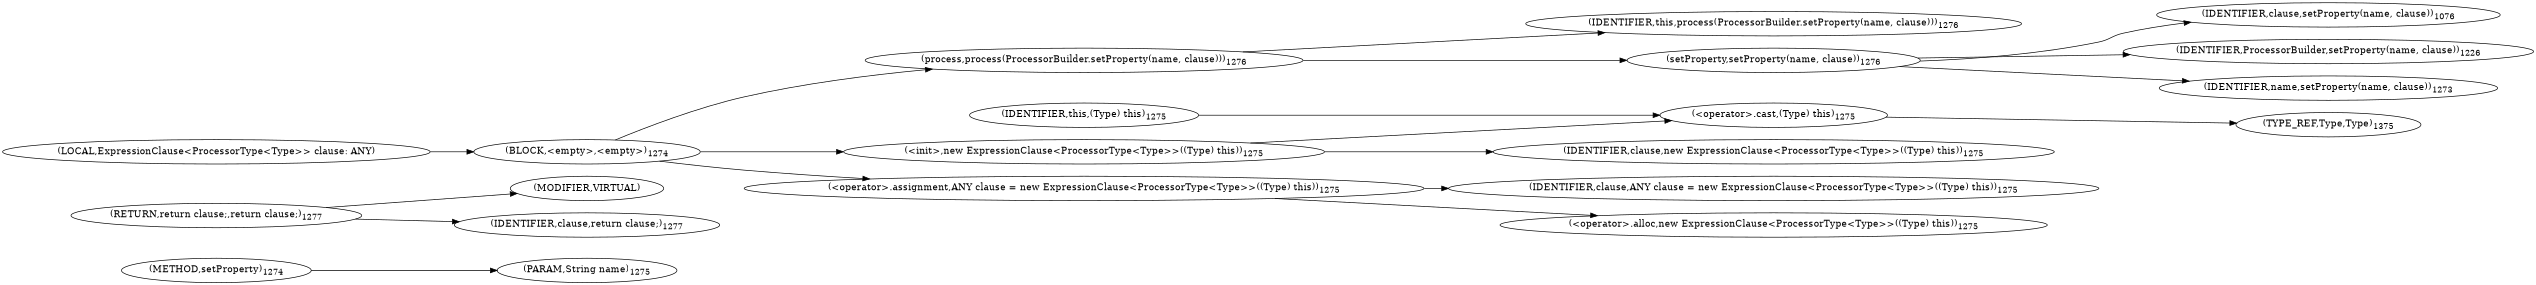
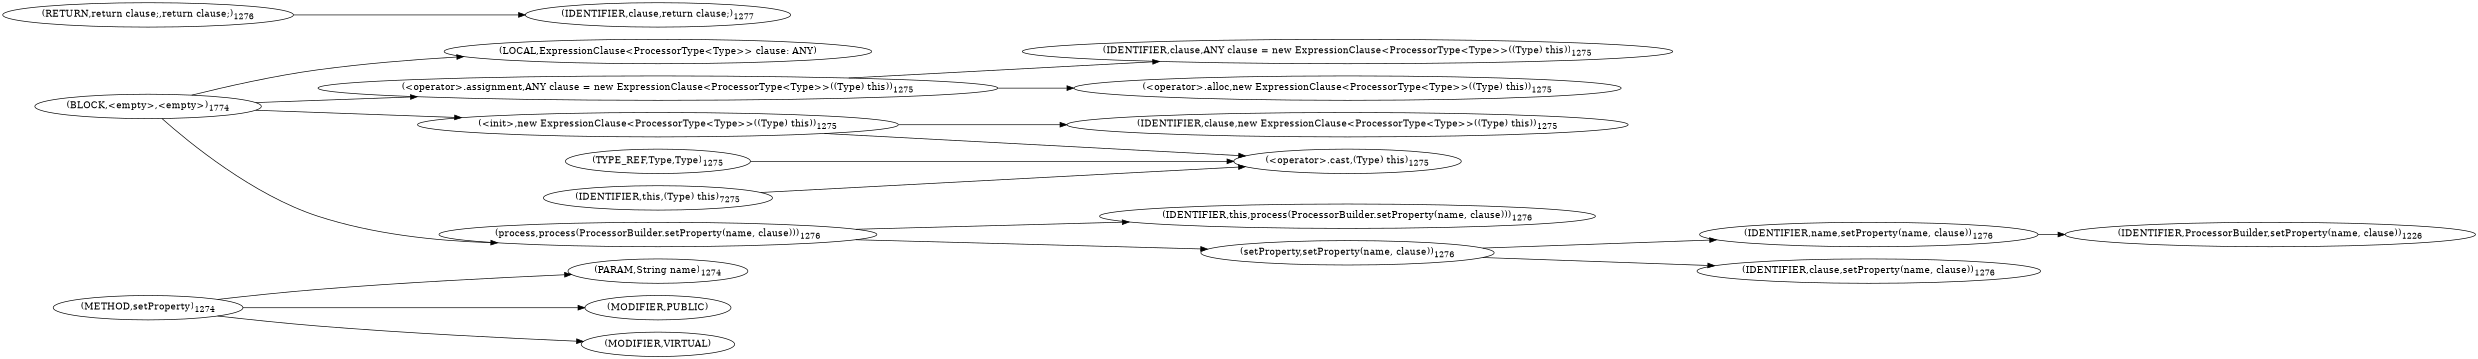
(2445, 14) -> (1985, 270)
(2041, 56) -> (2048, 235)
(2443, 87) -> (1983, 233)
(1156, 114) -> (730, 197)
(2058, 120) -> (989, 161)
(2384, 124) -> (713, 160)
(658, 151) -> (219, 105)
(449, 152) -> (323, 69)
(418, 201) -> (397, 332)
(312, 215) -> (244, 14)
(640, 269) -> (711, 270)
none -> (658, 308)
